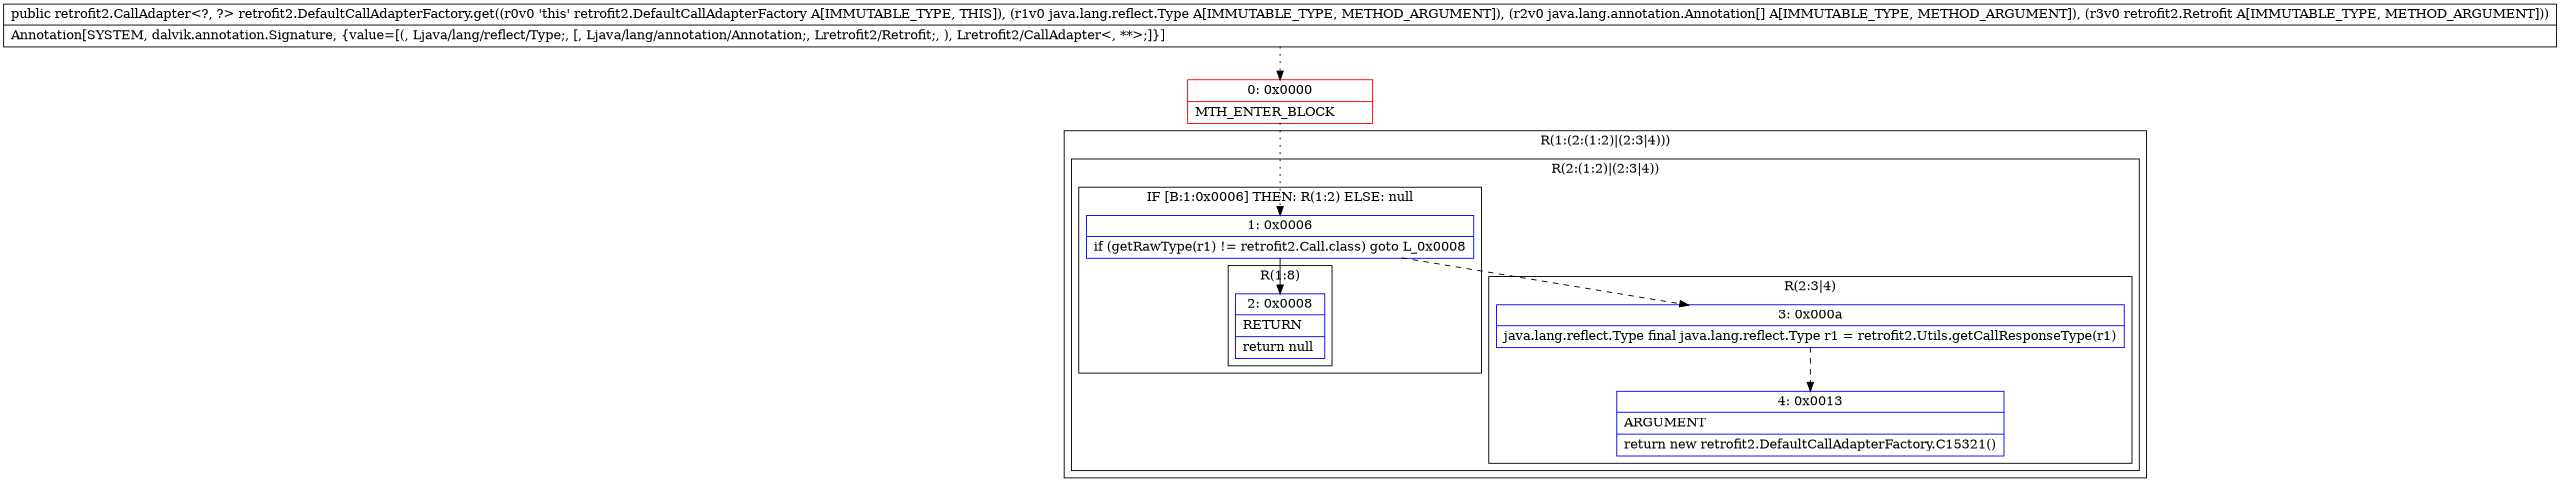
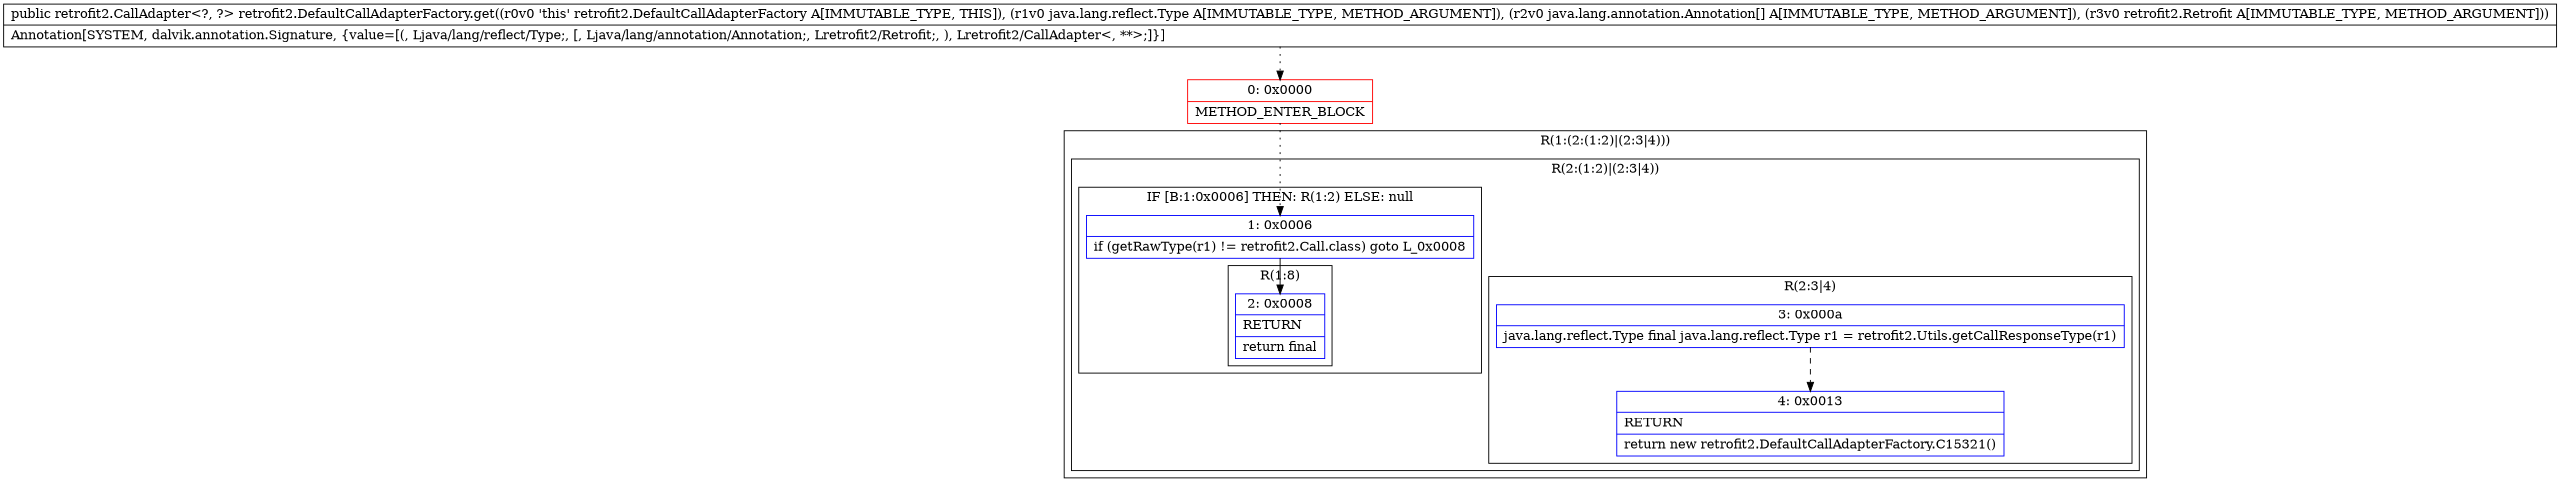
(1265, 112) -> (1280, 112)
(1555, 283) -> none
(1278, 347) -> (1280, 347)
(1665, 423) -> (1654, 423)
